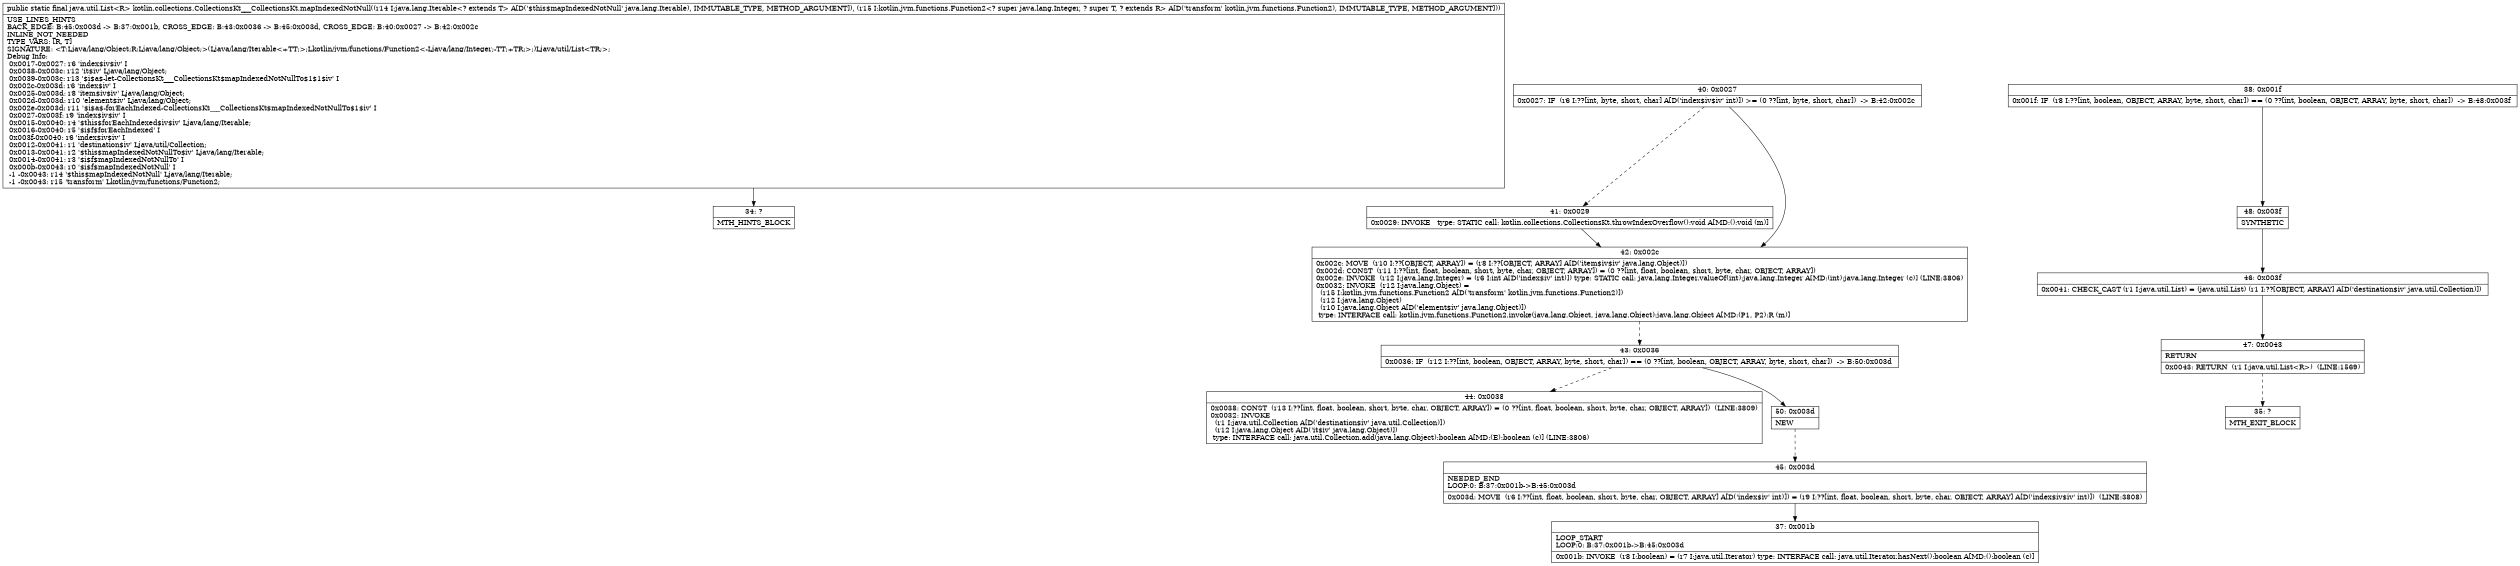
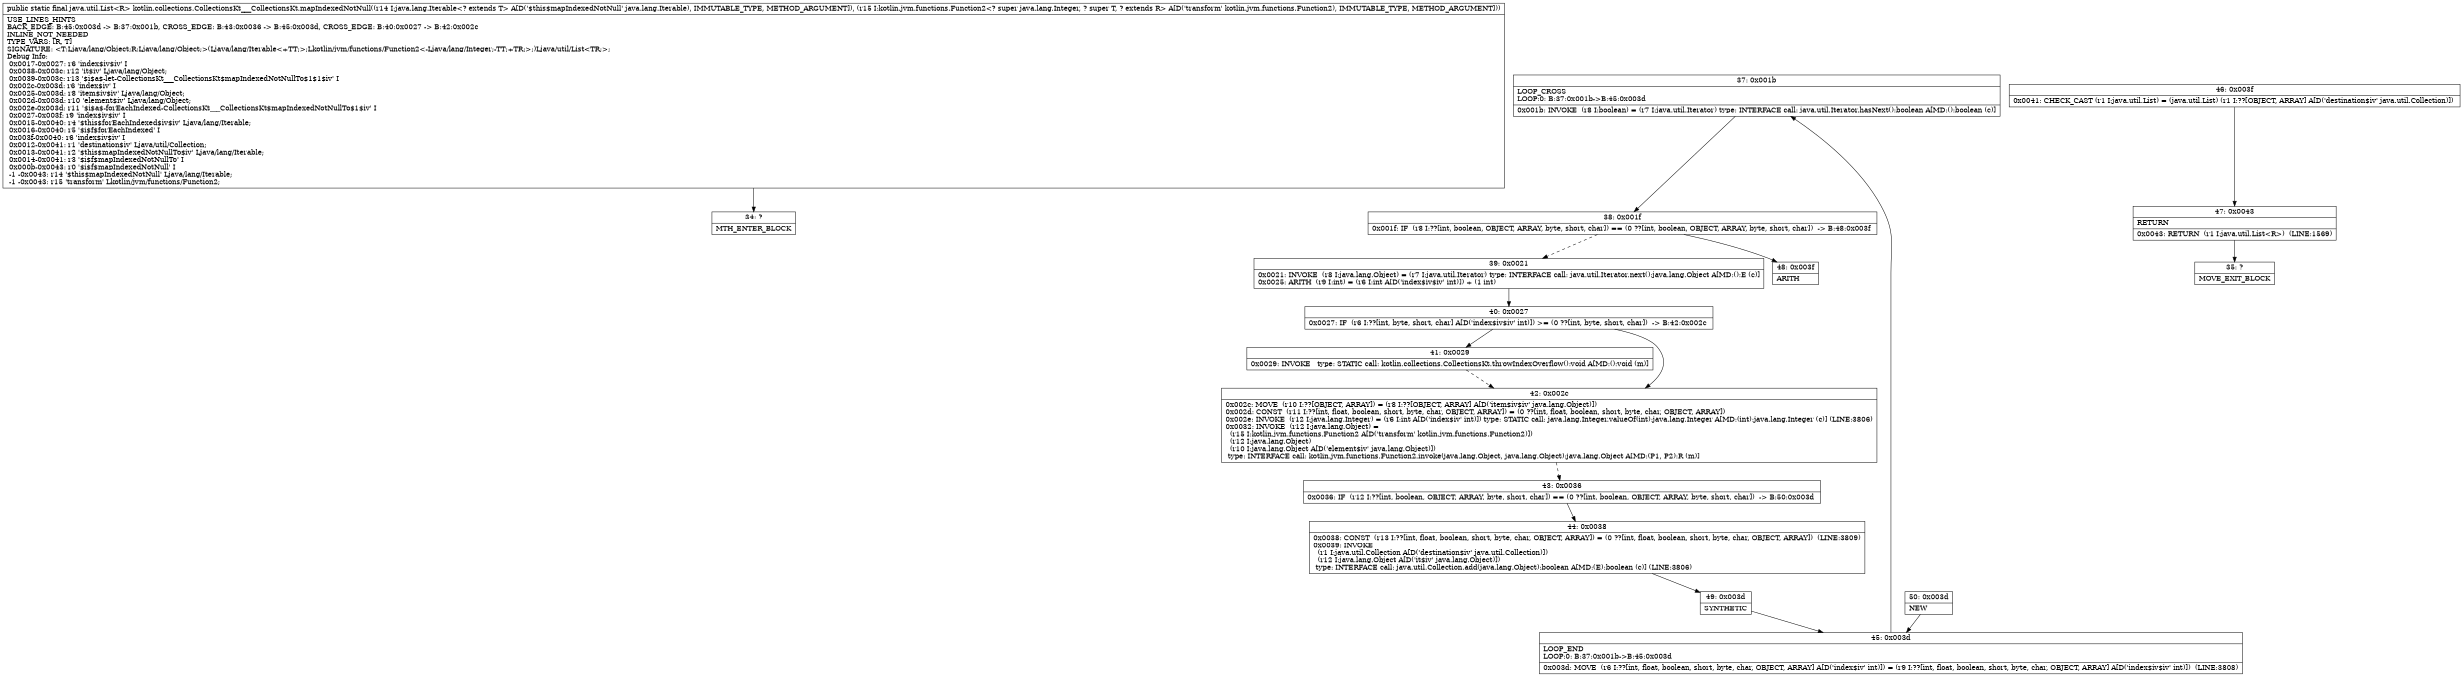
(1646, 155) -> (1482, 337)
none -> (1687, 162)
(754, 223) -> (754, 229)
(2263, 223) -> (1788, 279)
(1589, 236) -> (1478, 378)
(2263, 248) -> none
none -> (1509, 273)
(1583, 379) -> (1570, 510)
(1744, 381) -> none
(2263, 387) -> (2235, 249)
(1243, 416) -> (1345, 546)
(2263, 423) -> (2235, 279)
(1795, 443) -> (1915, 621)
(1474, 479) -> (1564, 649)
(1579, 538) -> (1542, 92)
none -> (1726, 603)
